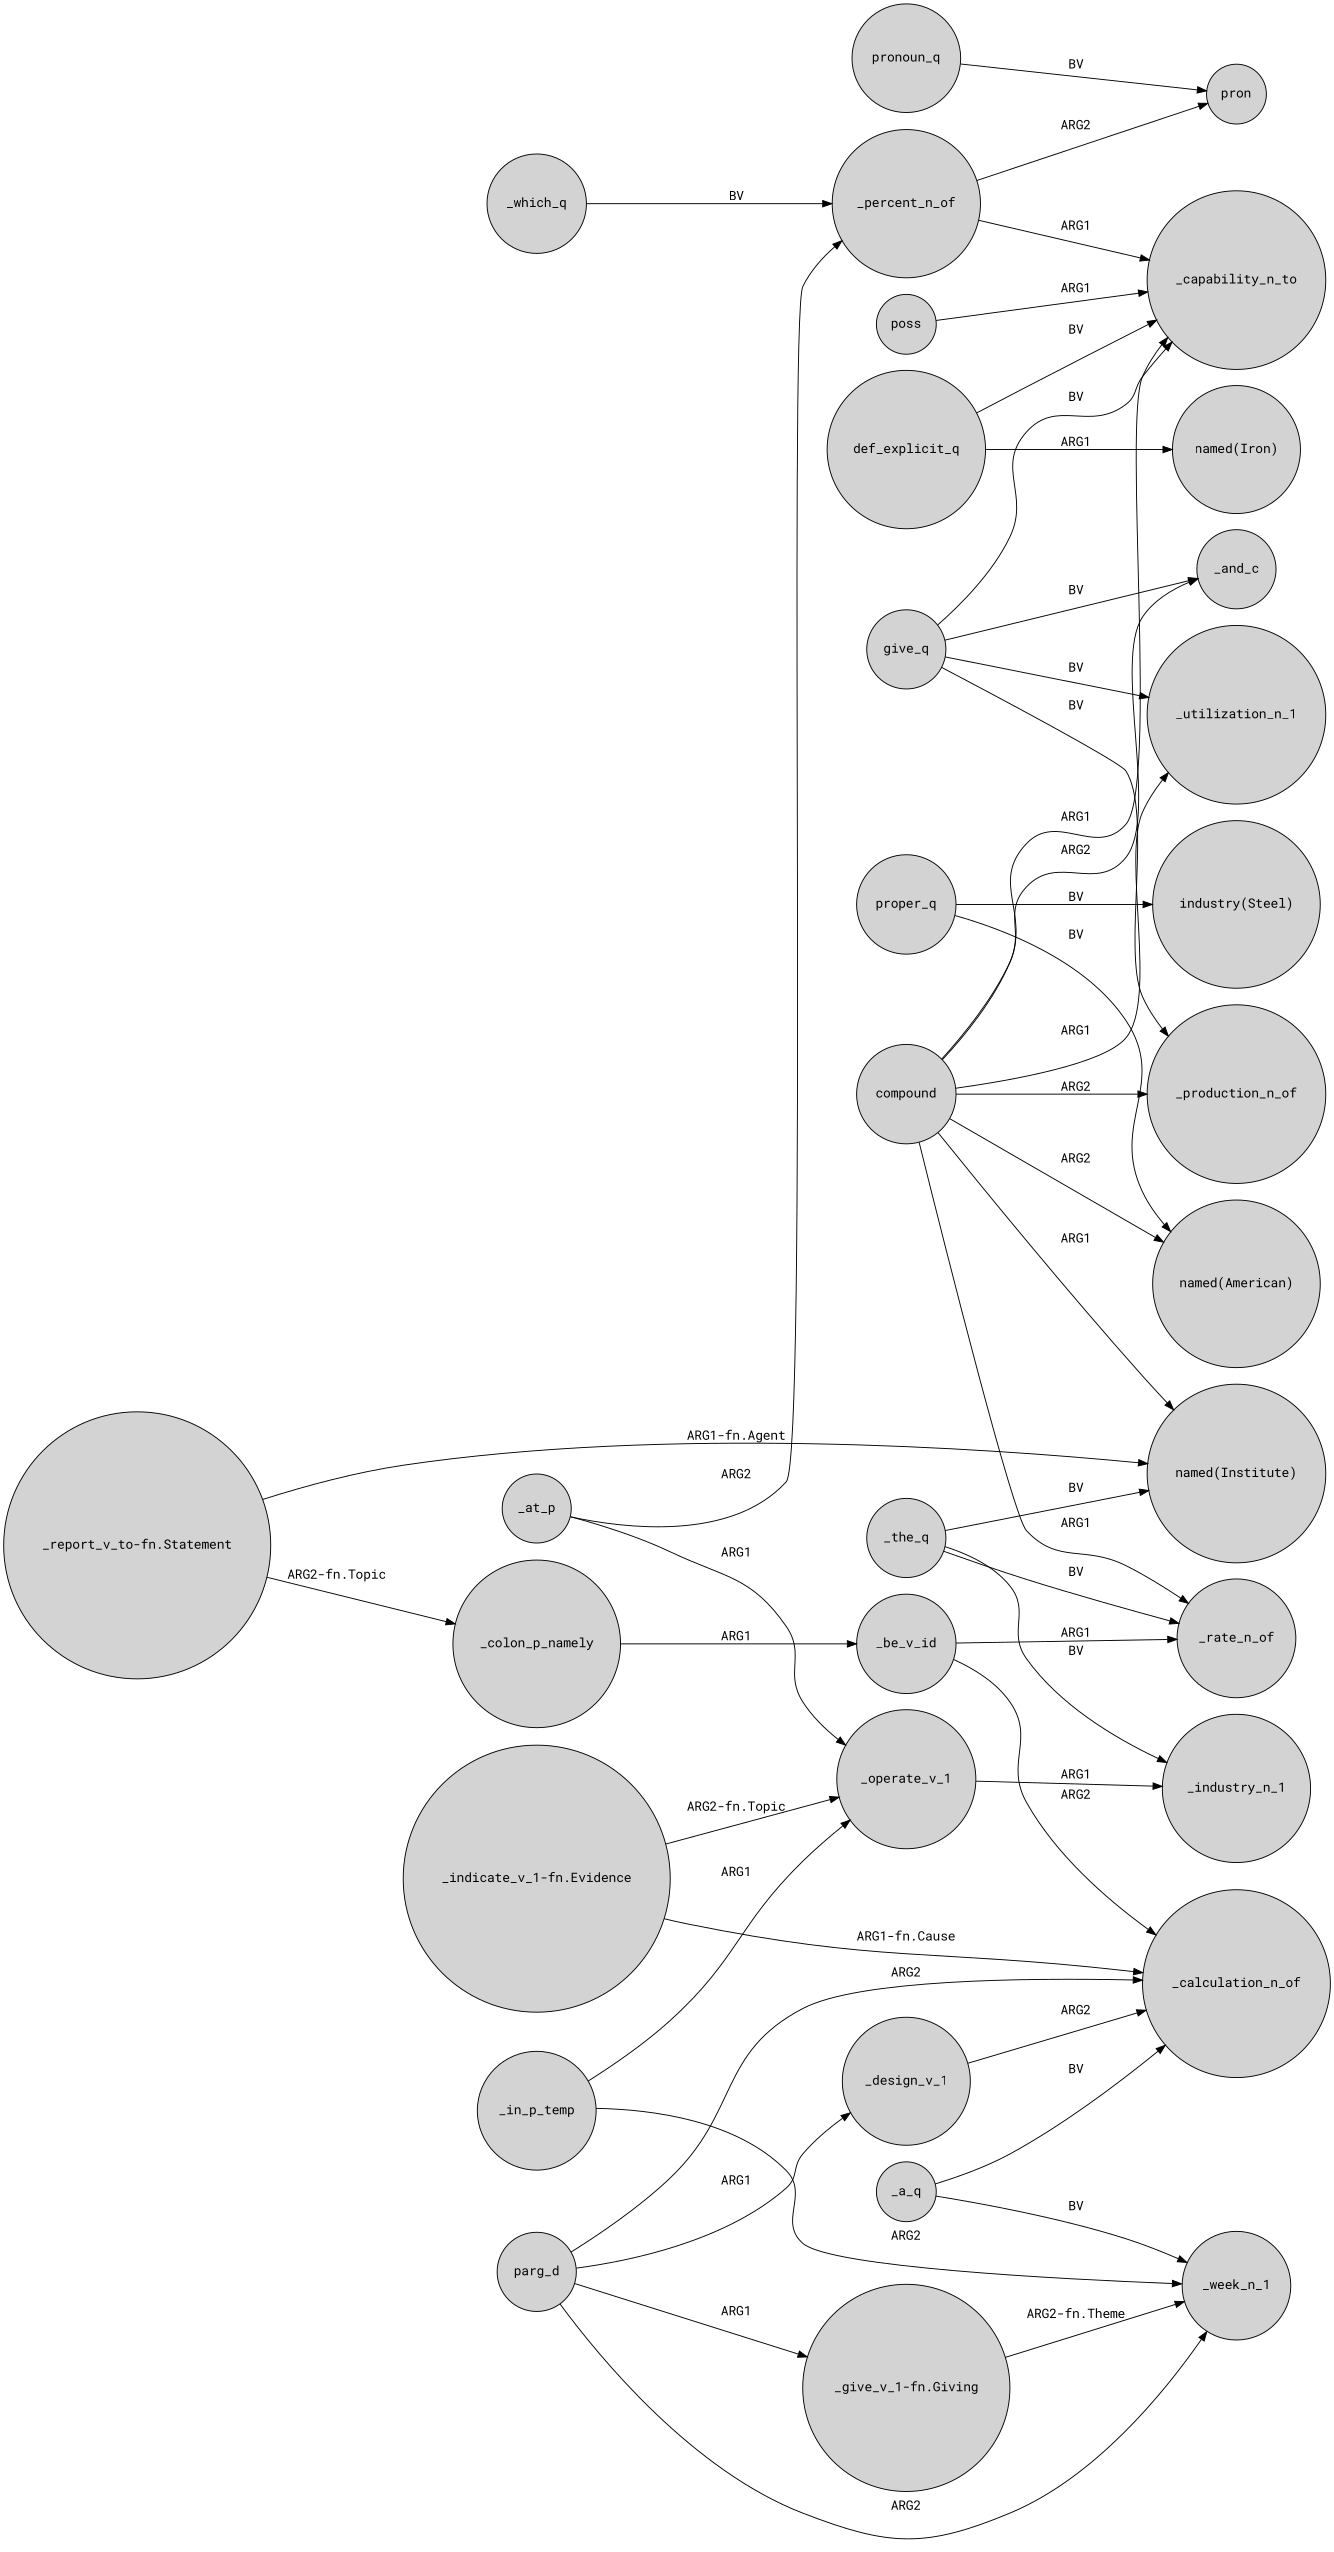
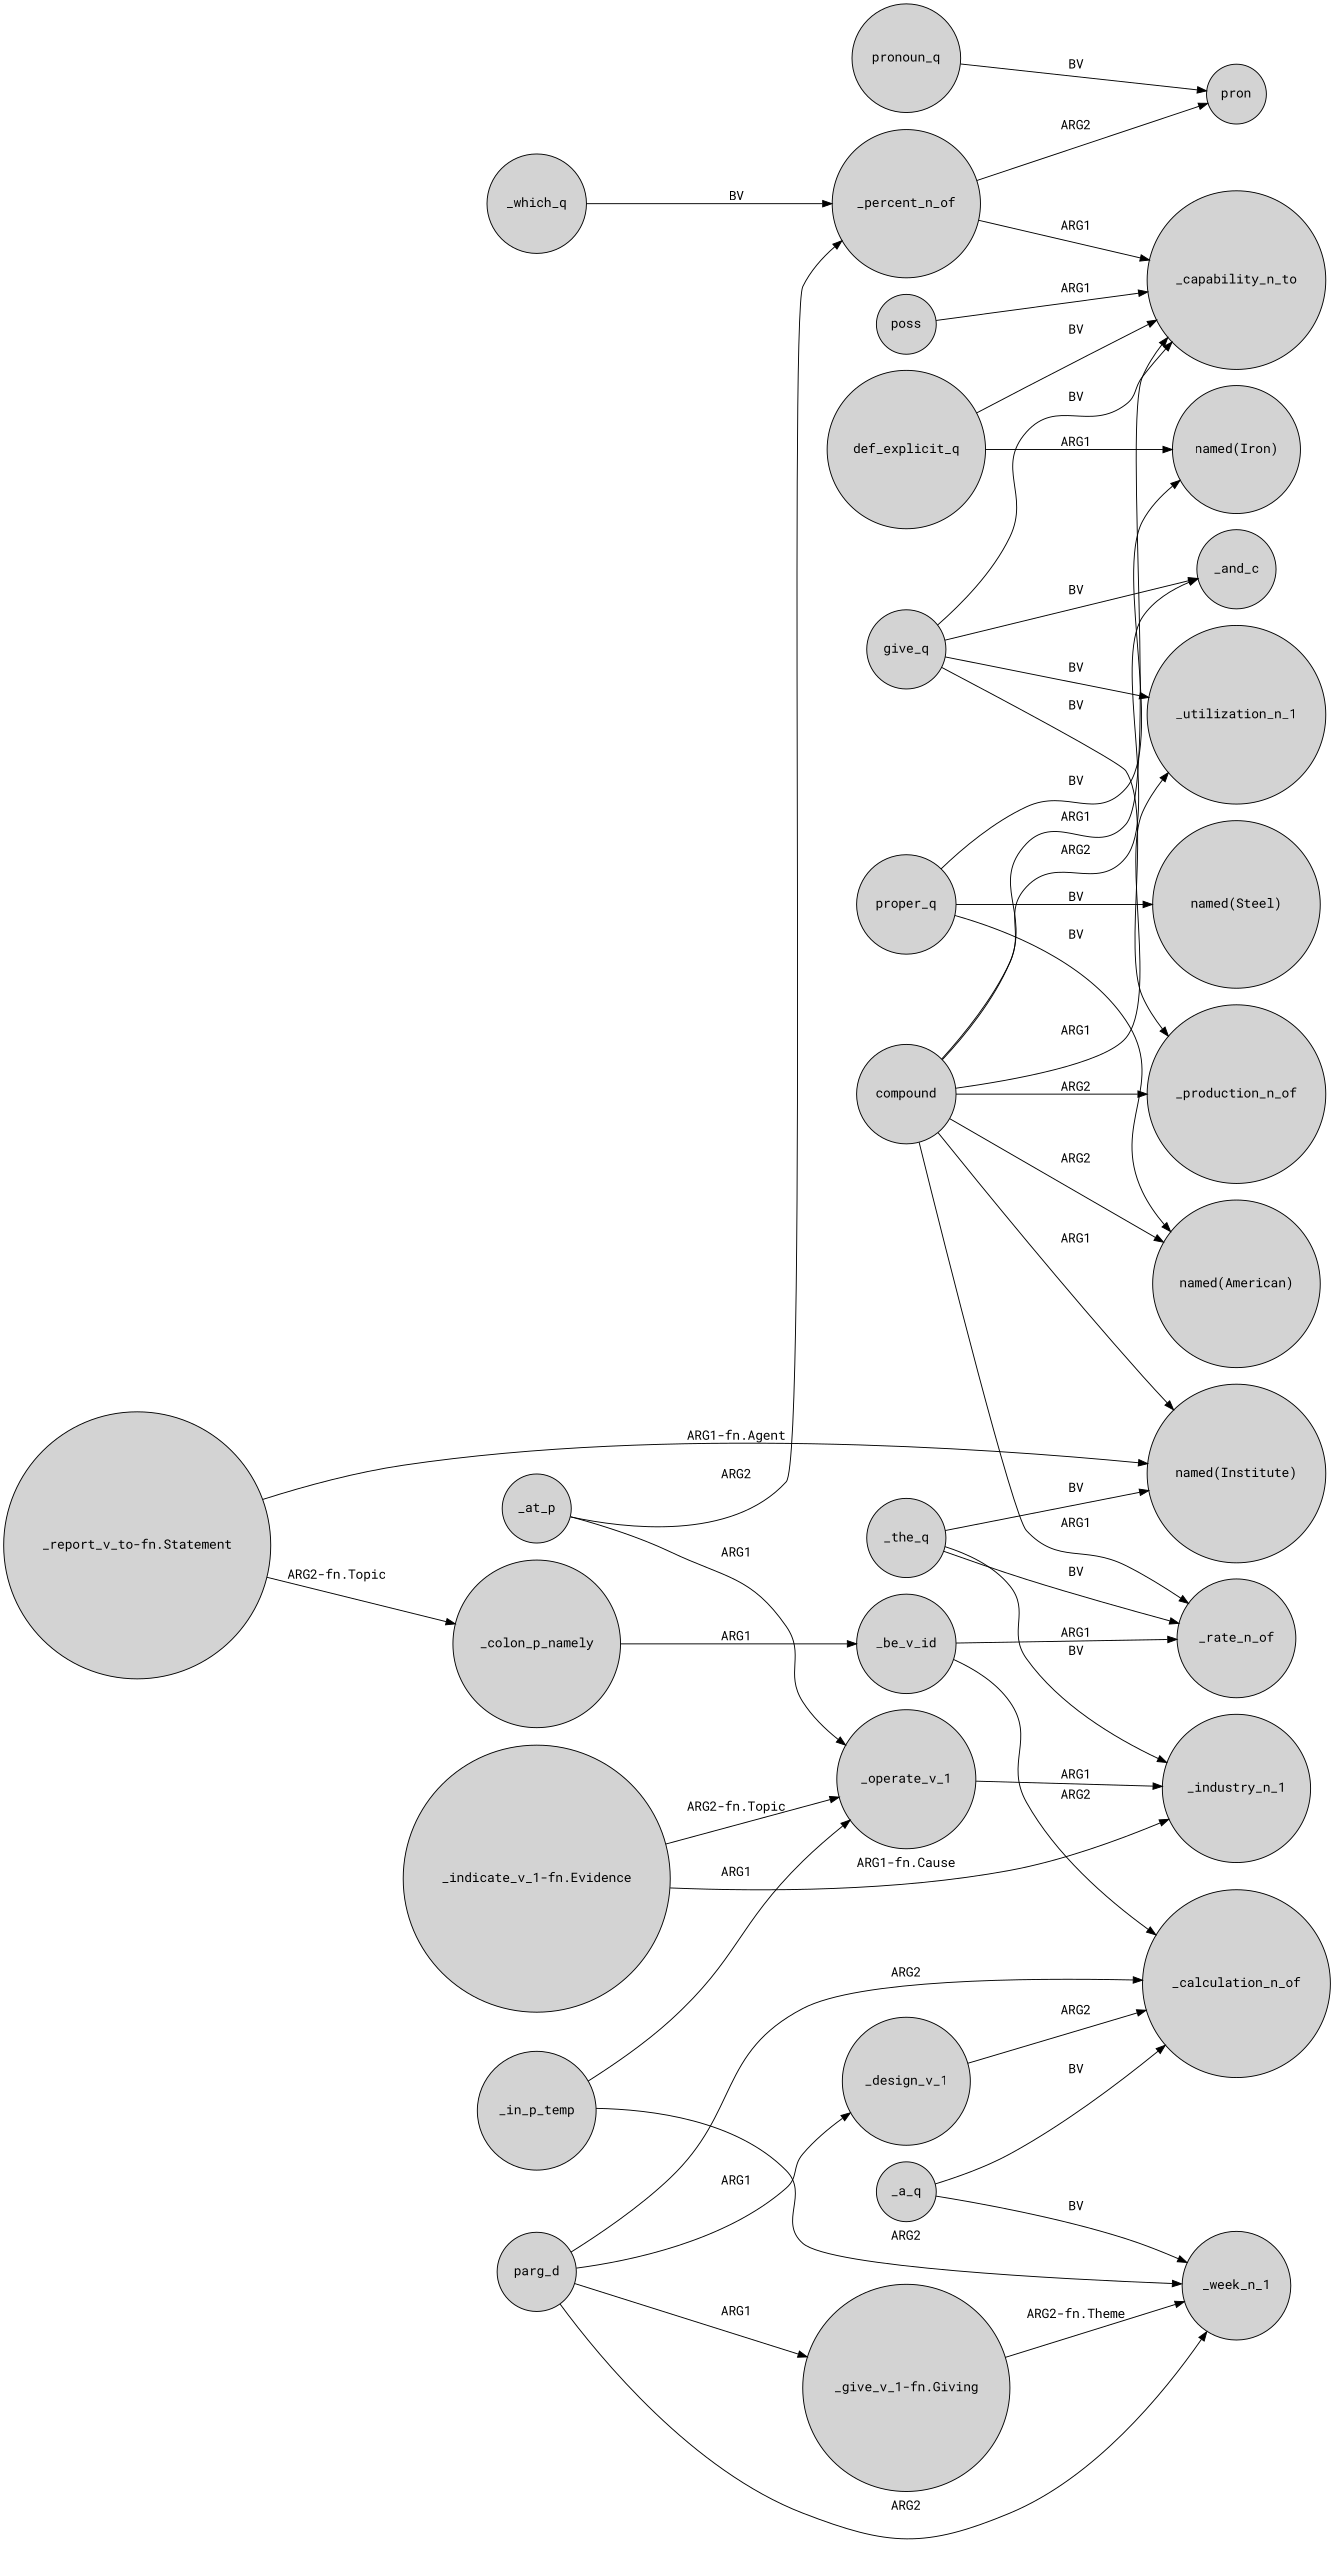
none -> (1126, 788)
(1236, 904) -> (1236, 904)
(898, 1953) -> (919, 1883)
